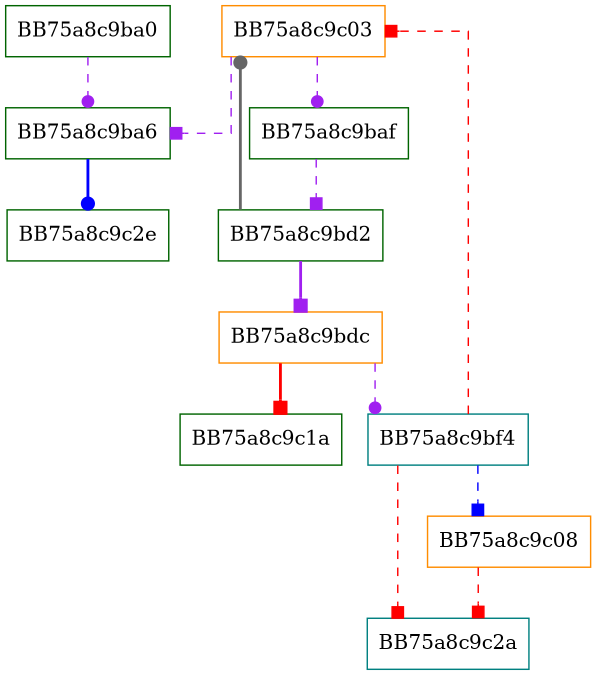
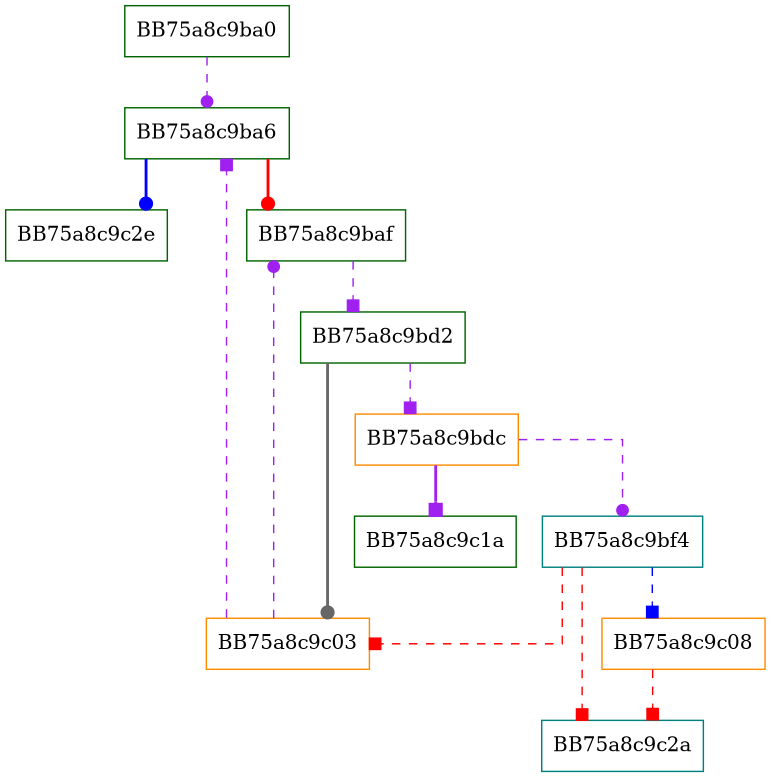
none -> (268, 179)
(301, 279) -> (410, 381)
(280, 381) -> (436, 483)
